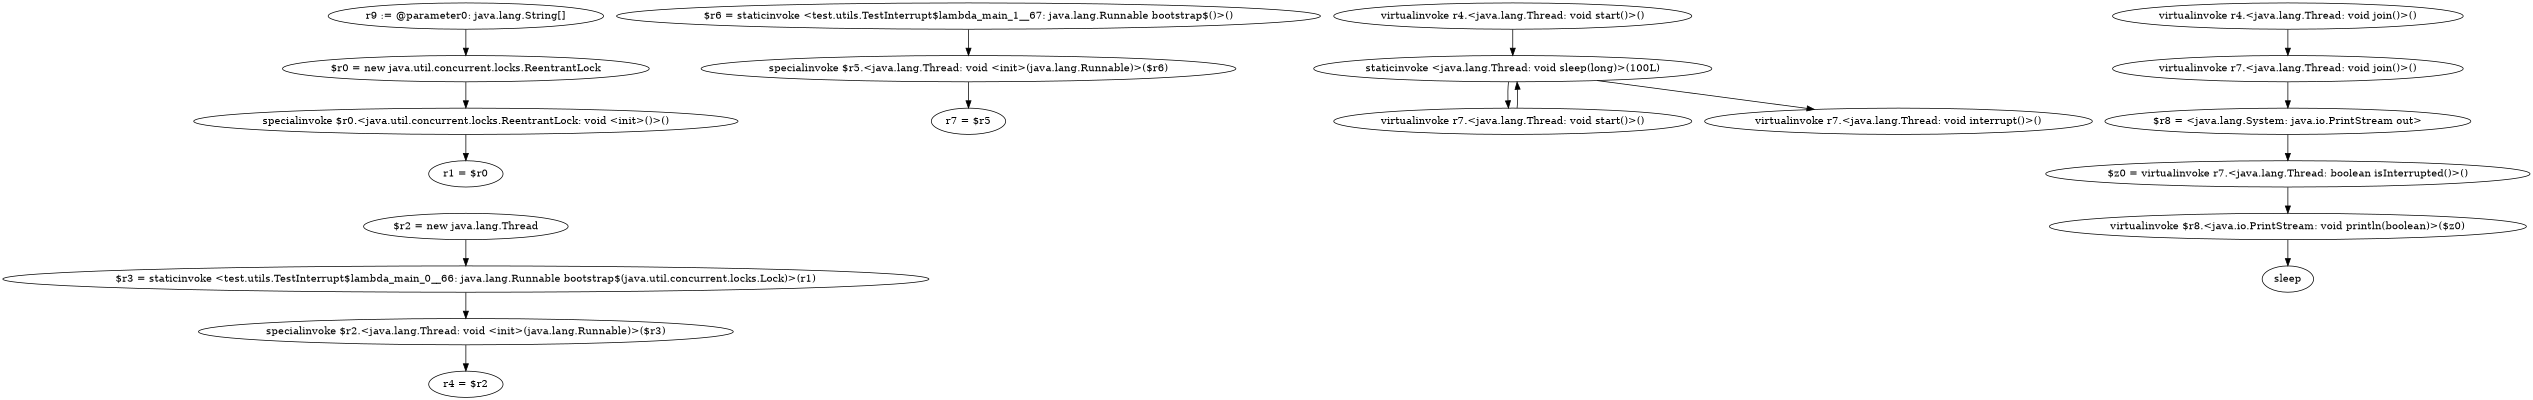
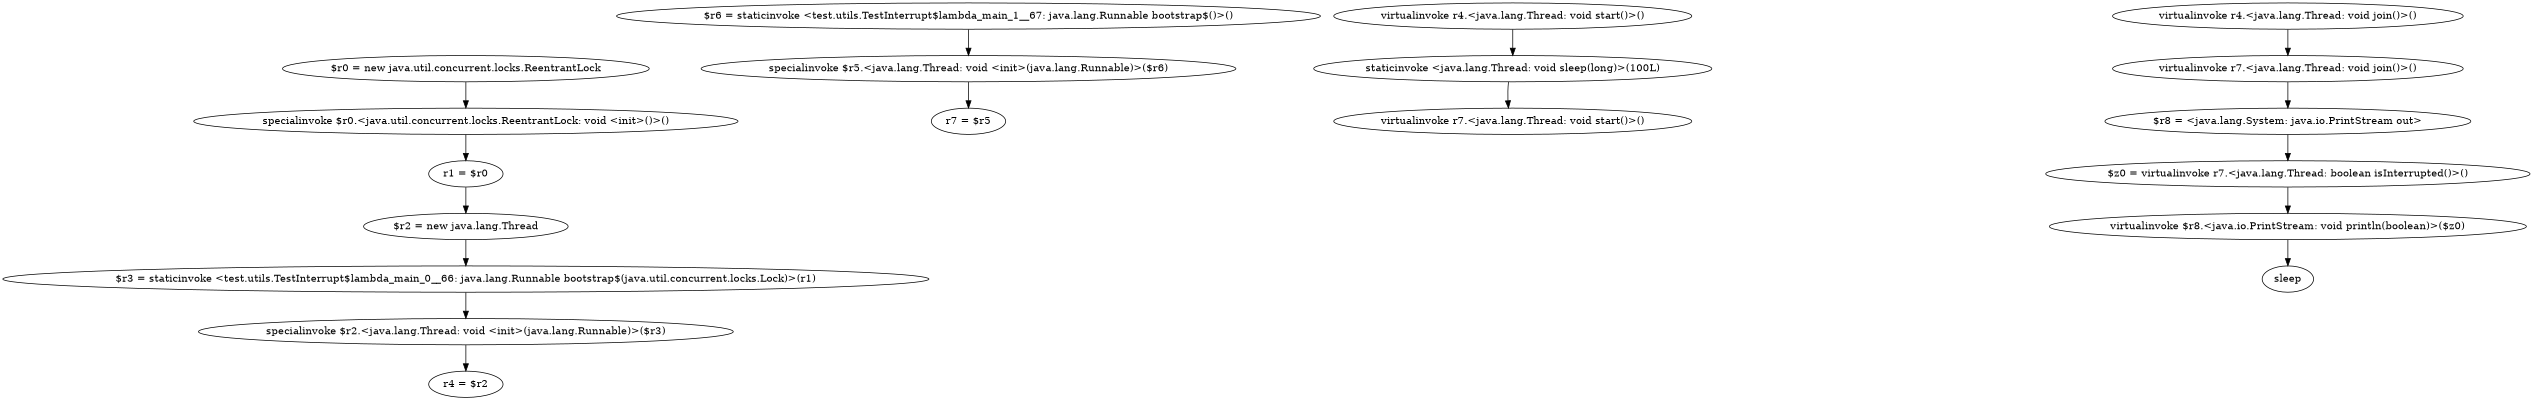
(466, 16) -> none
(1518, 99) -> none
(1898, 121) -> none
none -> (466, 197)
